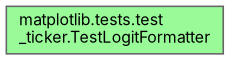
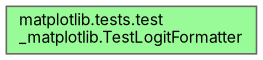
(115, 30) -> (131, 30)
